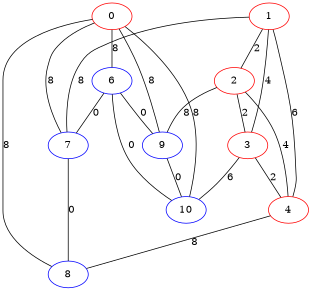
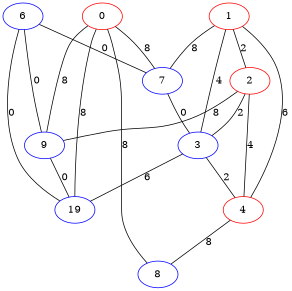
(112, 49) -> none
(248, 145) -> (198, 145)
(68, 210) -> (178, 114)
(186, 210) -> (75, 210)
